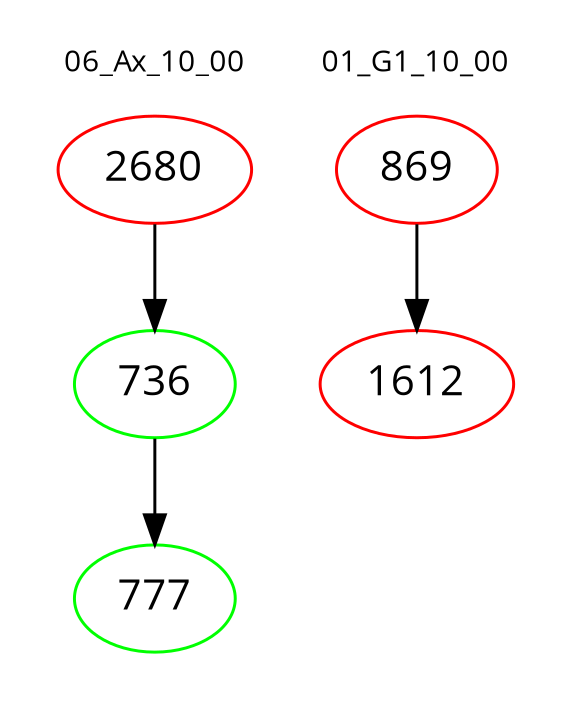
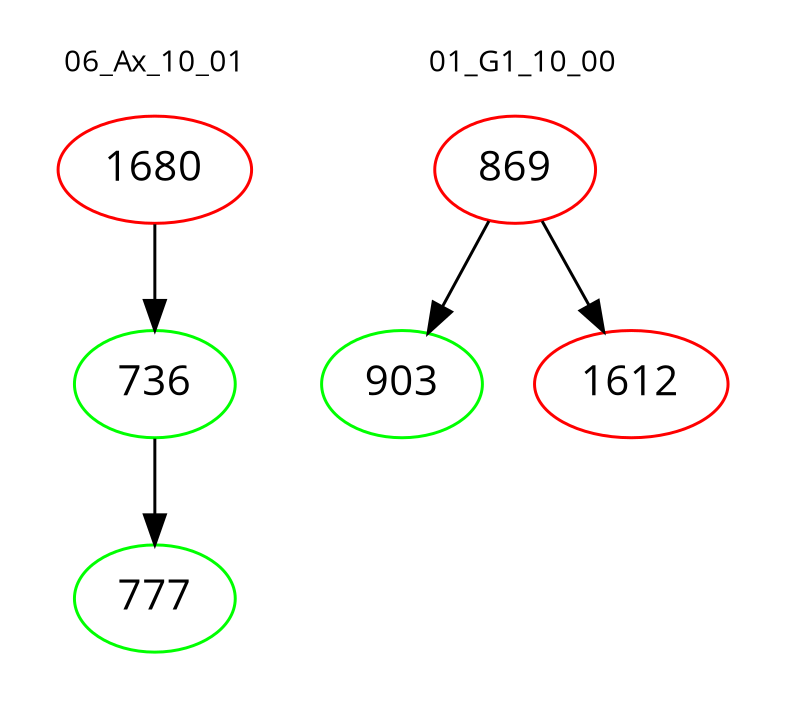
(155, 64) -> (155, 64)
(155, 170) -> (155, 170)
none -> (402, 384)
